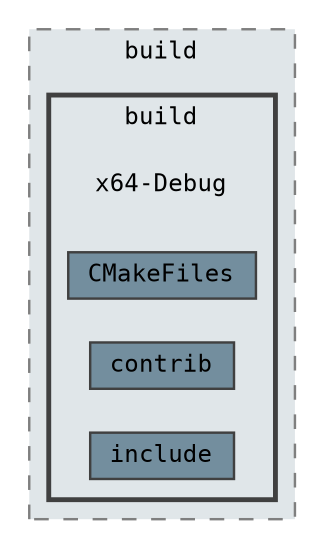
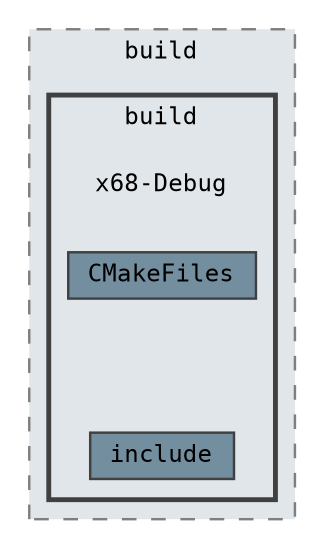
(162, 185) -> (162, 185)
(162, 366) -> none
